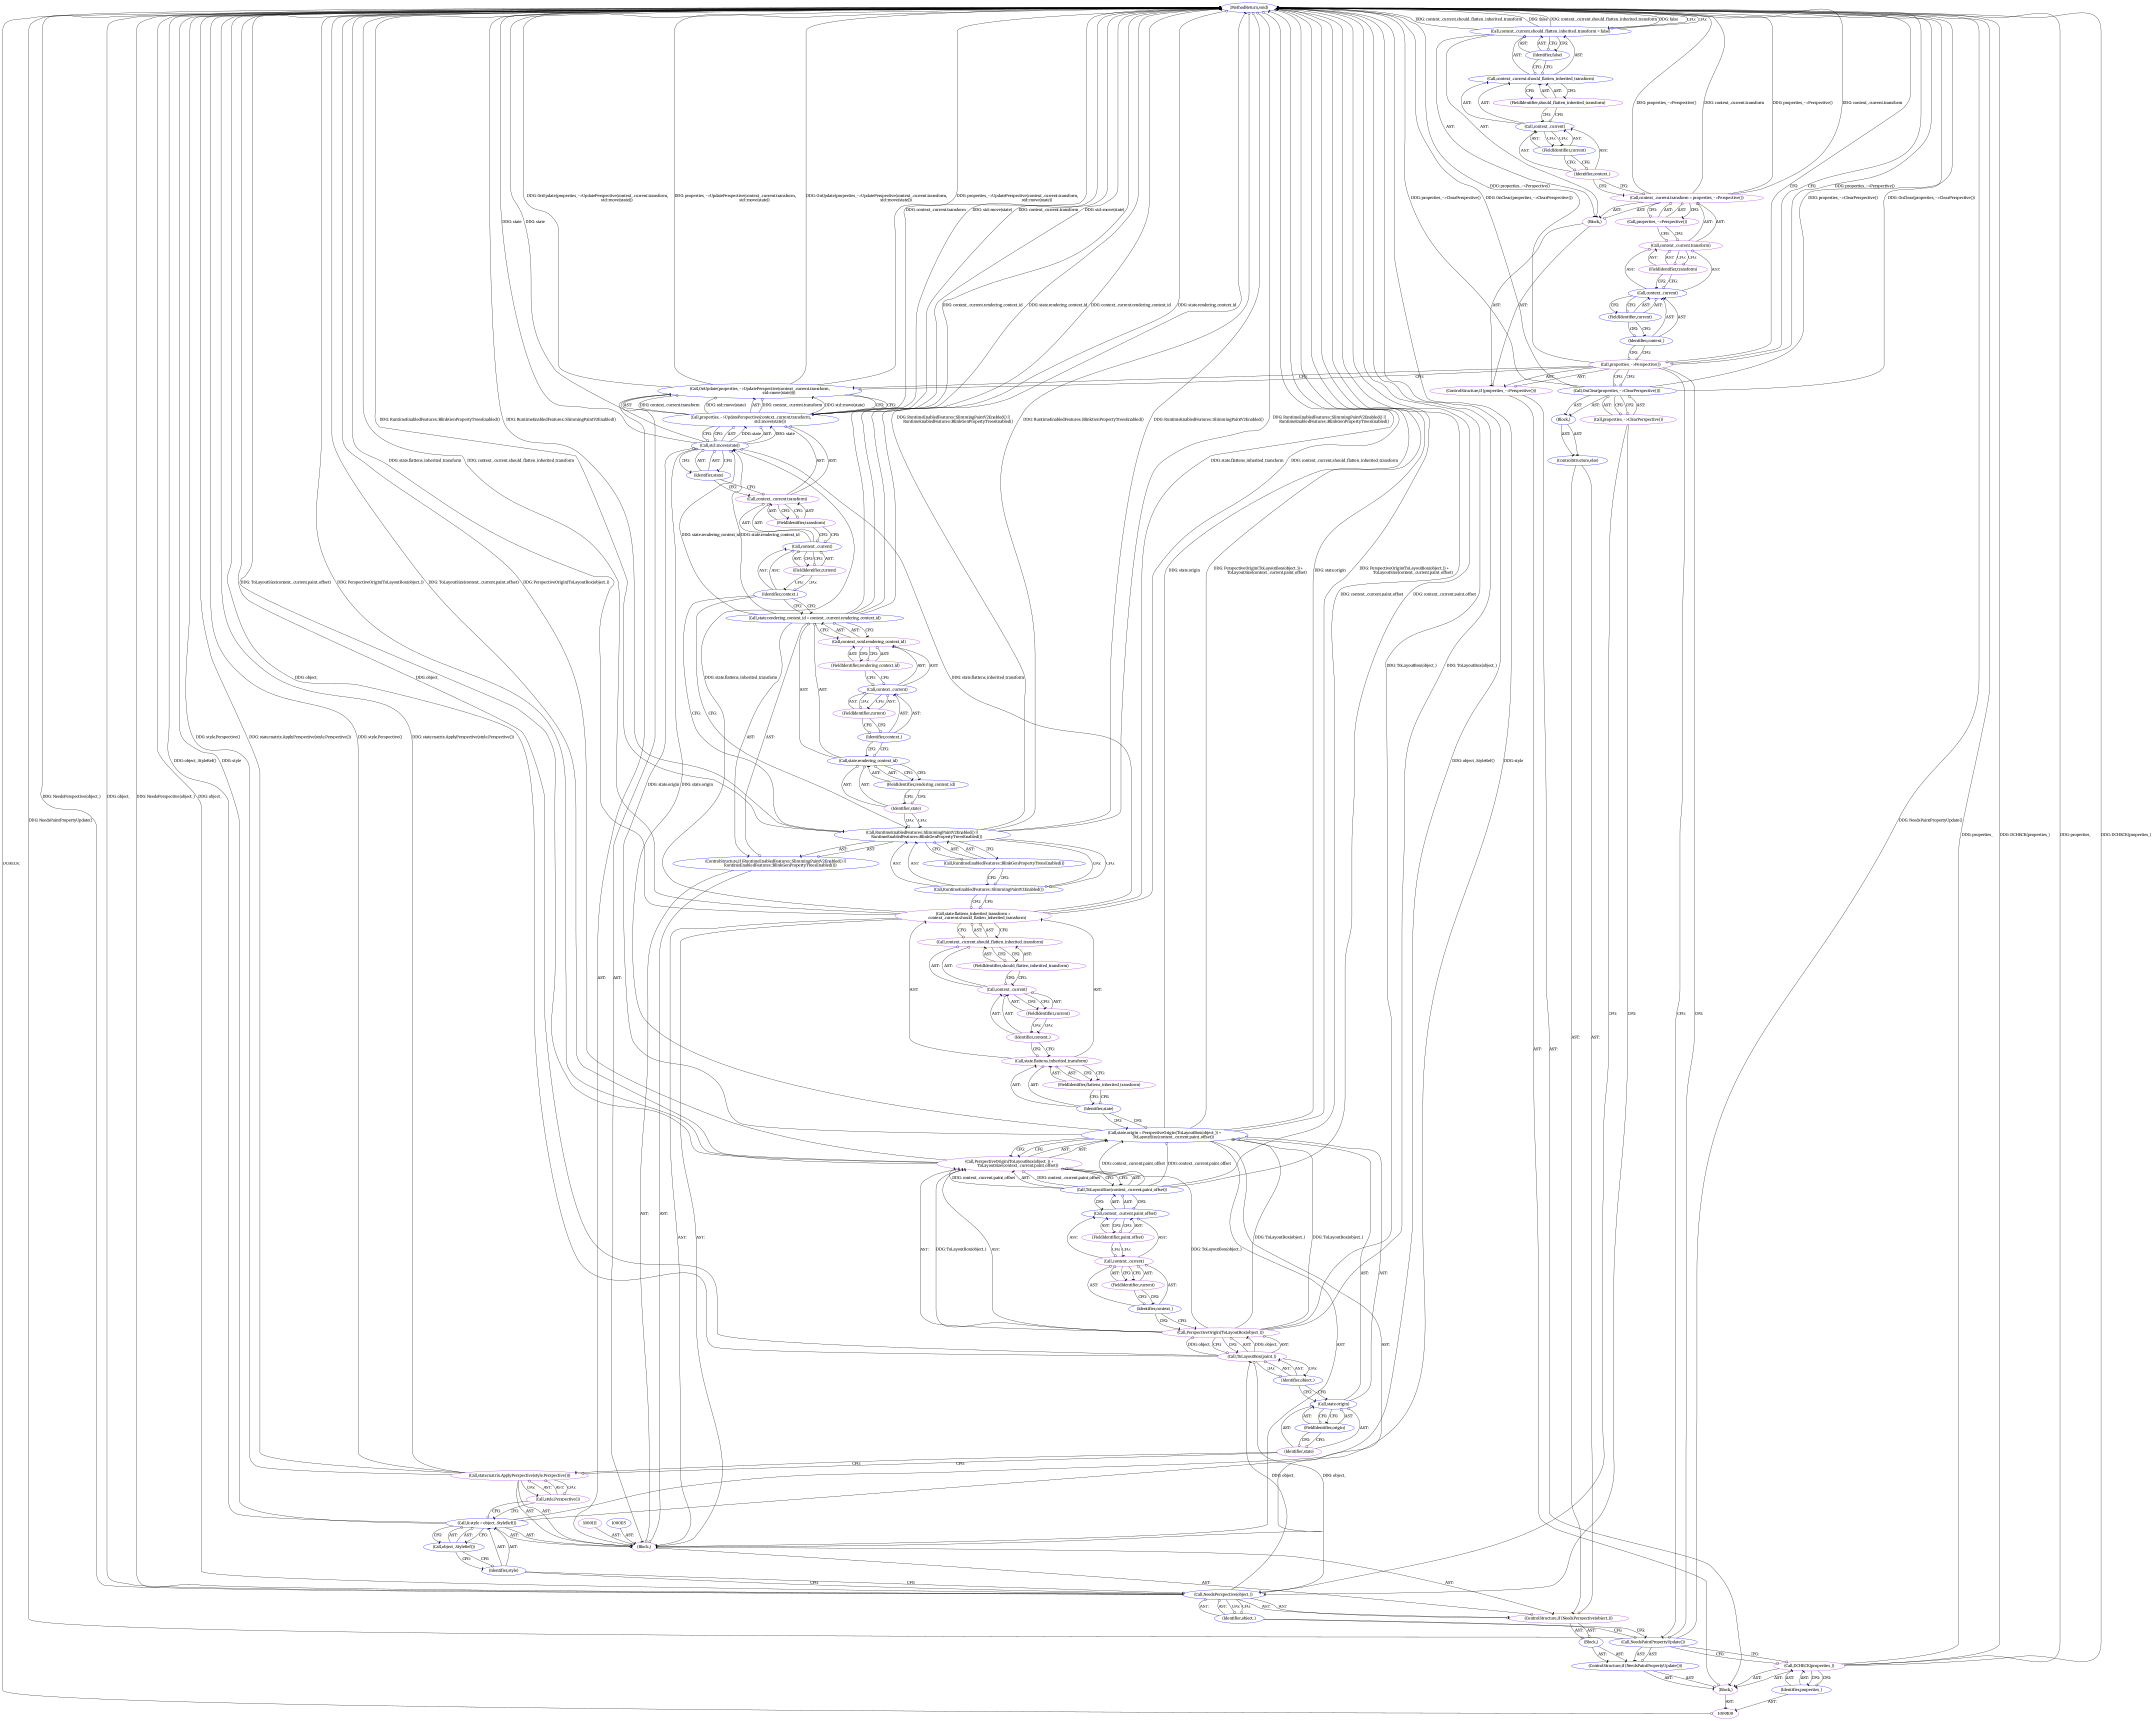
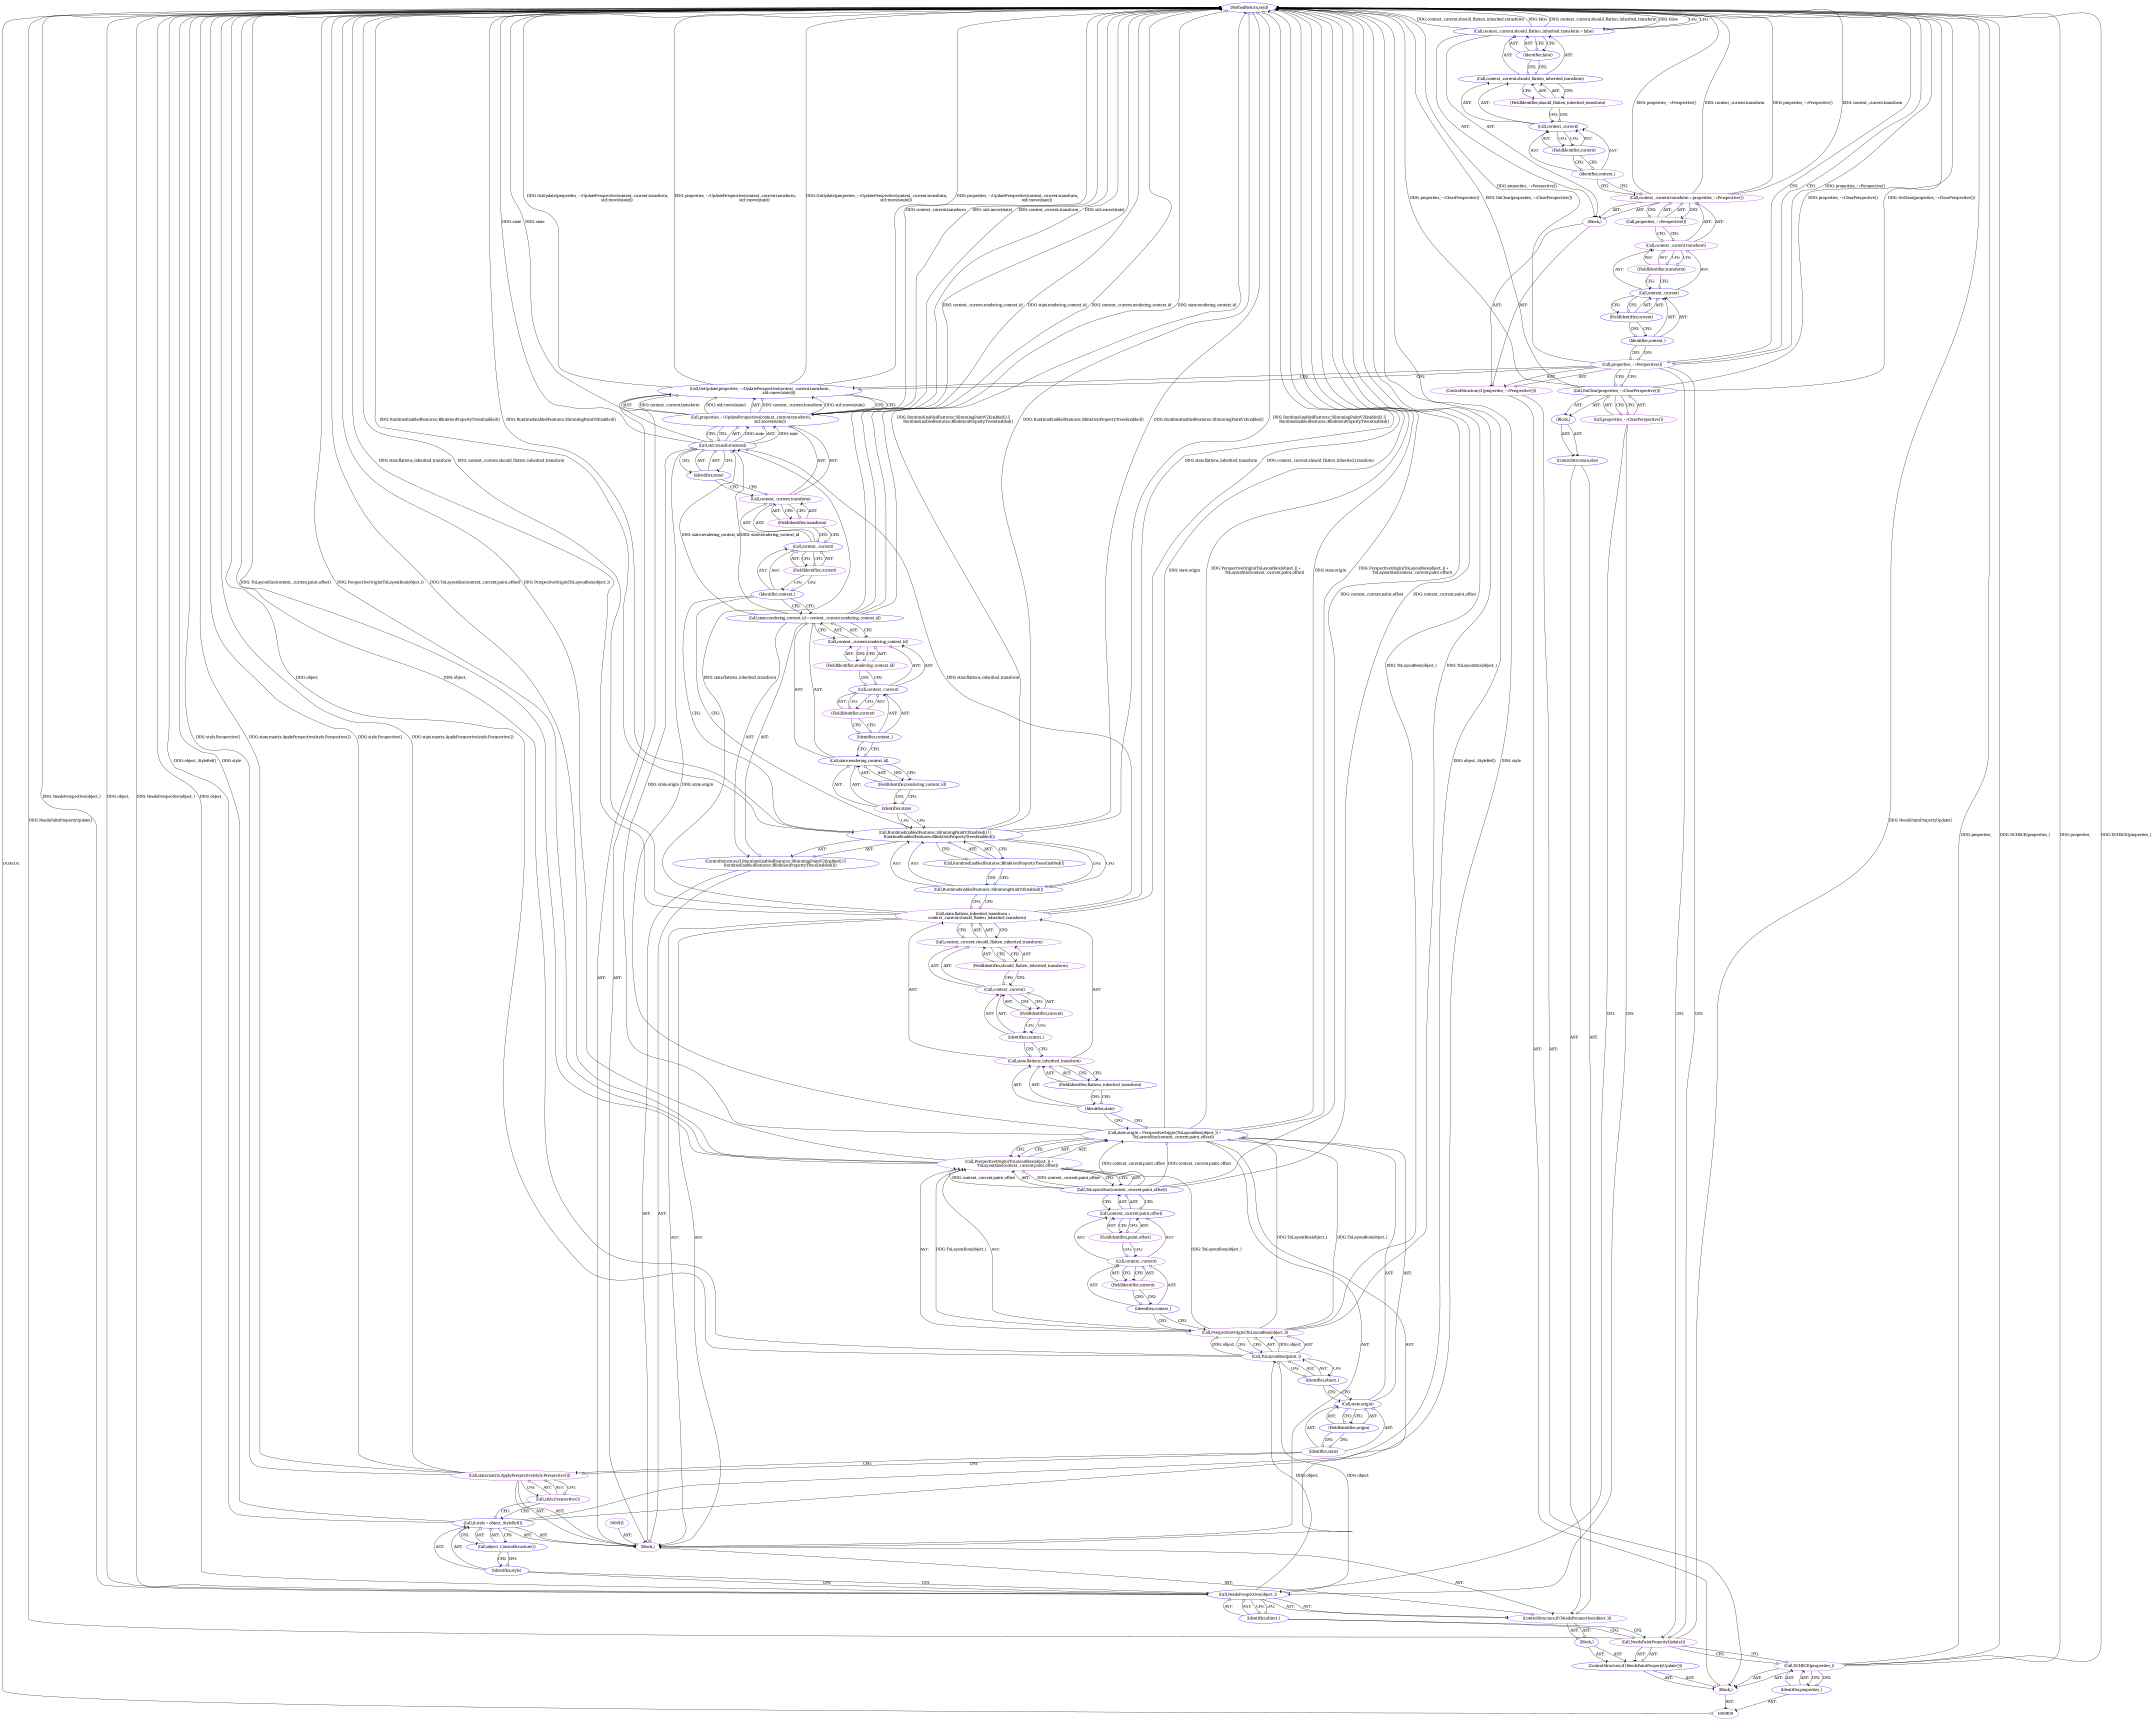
(720, 446) -> (723, 446)
(869, 642) -> (868, 642)
(1099, 1085) -> (1100, 1085)
(619, 1523) -> none
(454, 1547) -> (507, 1547)
(1653, 1642) -> (1653, 1642)
